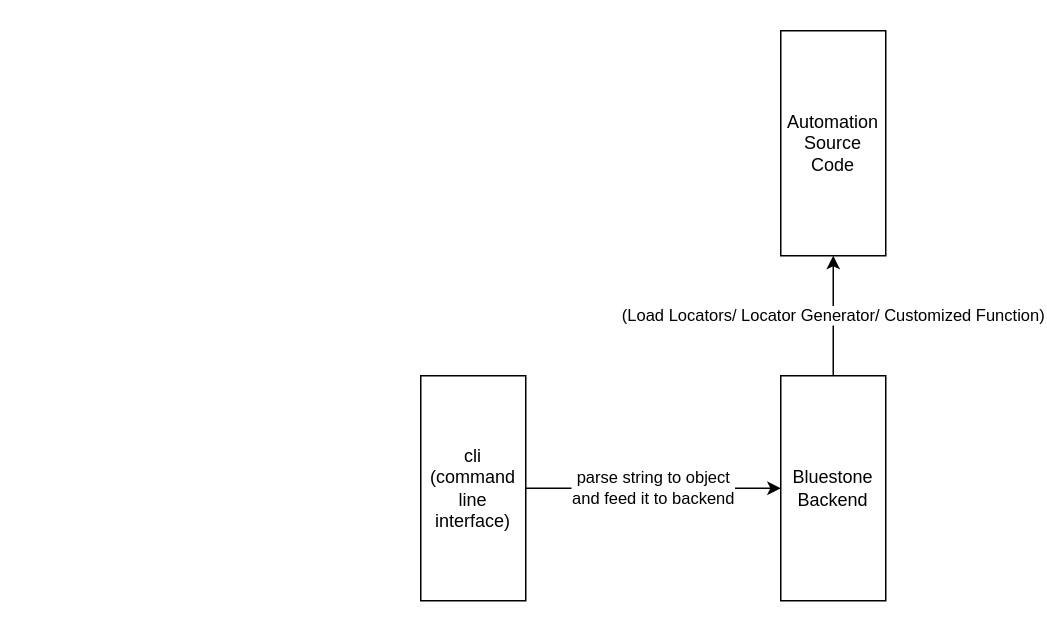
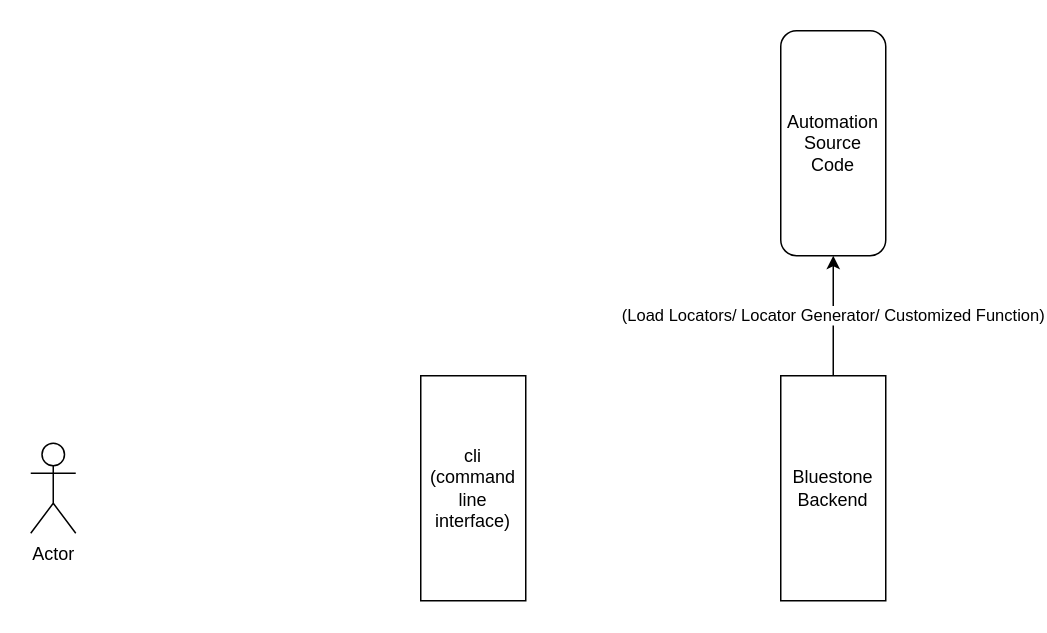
(833, 143) -> (833, 143)
none -> (53, 488)
(549, 488) -> none
